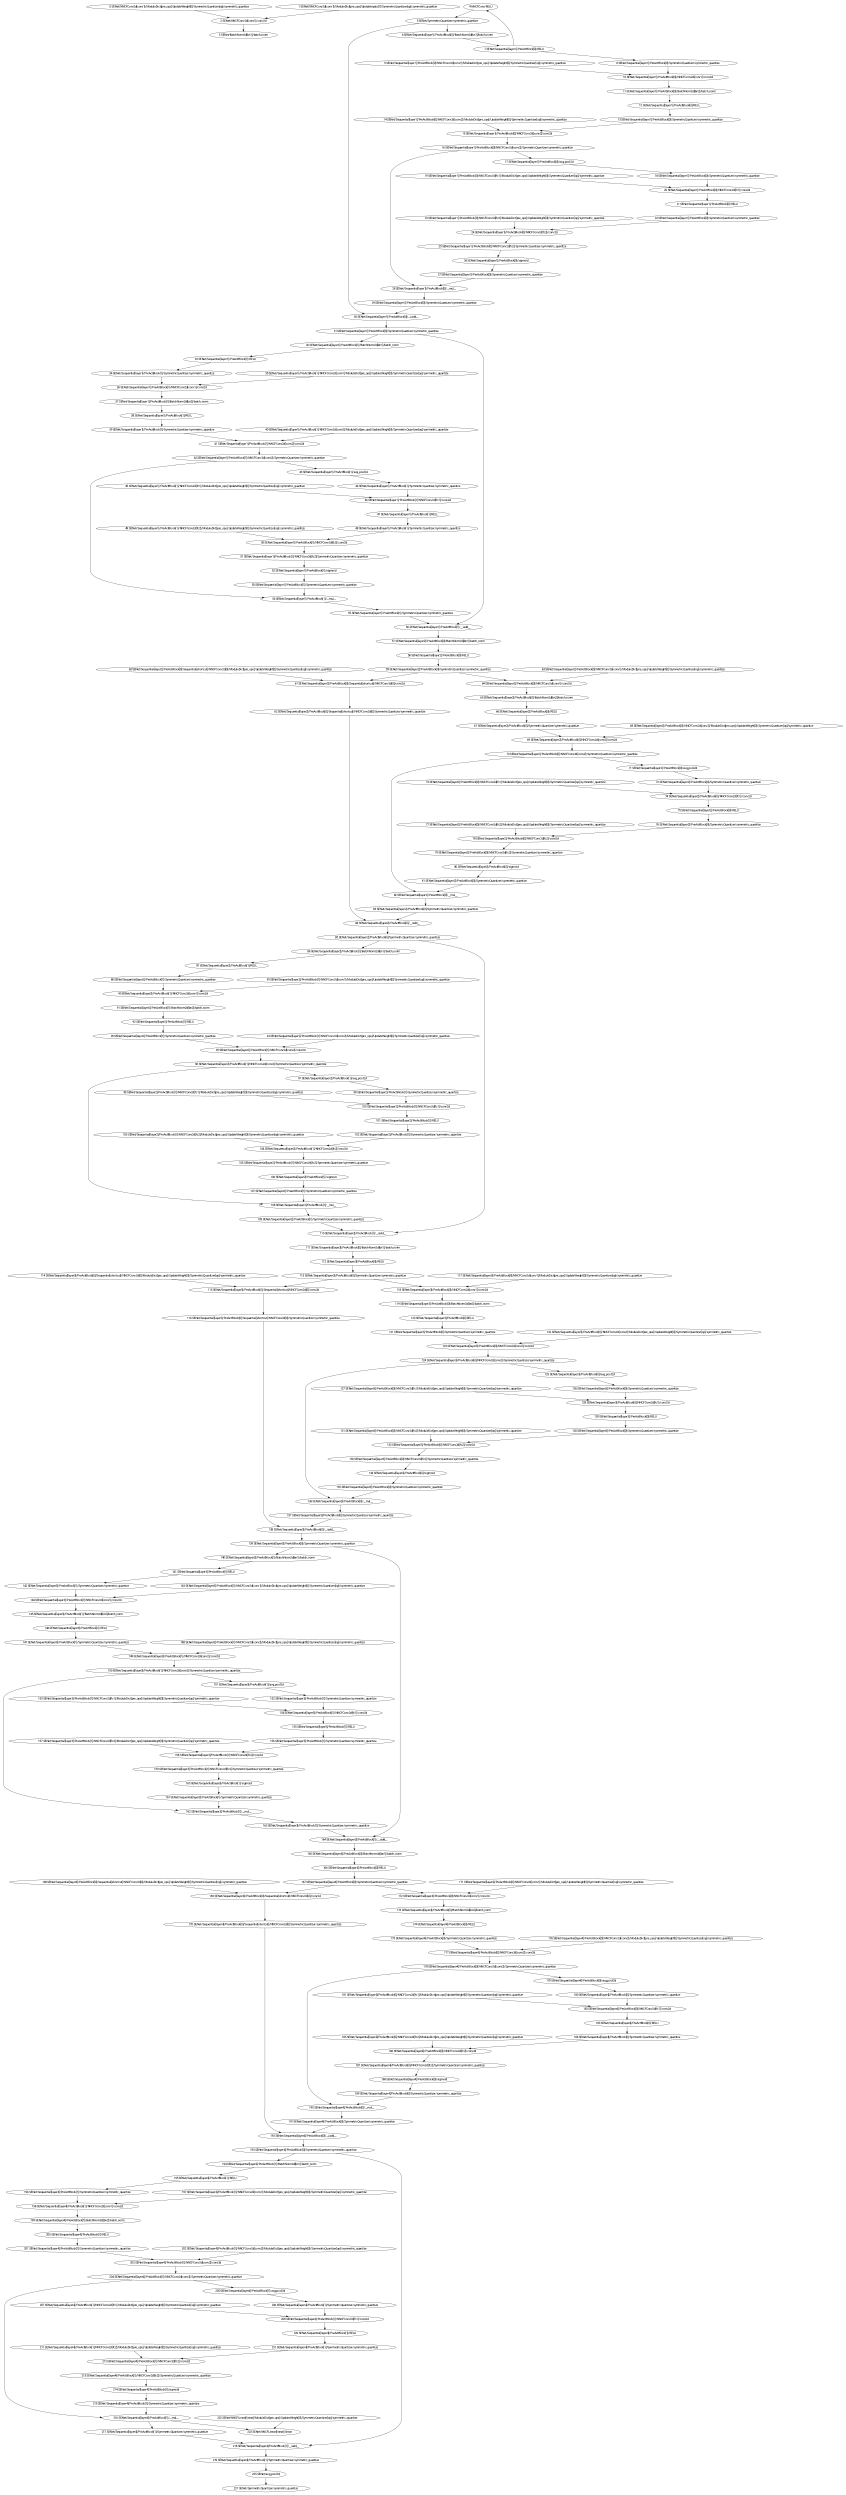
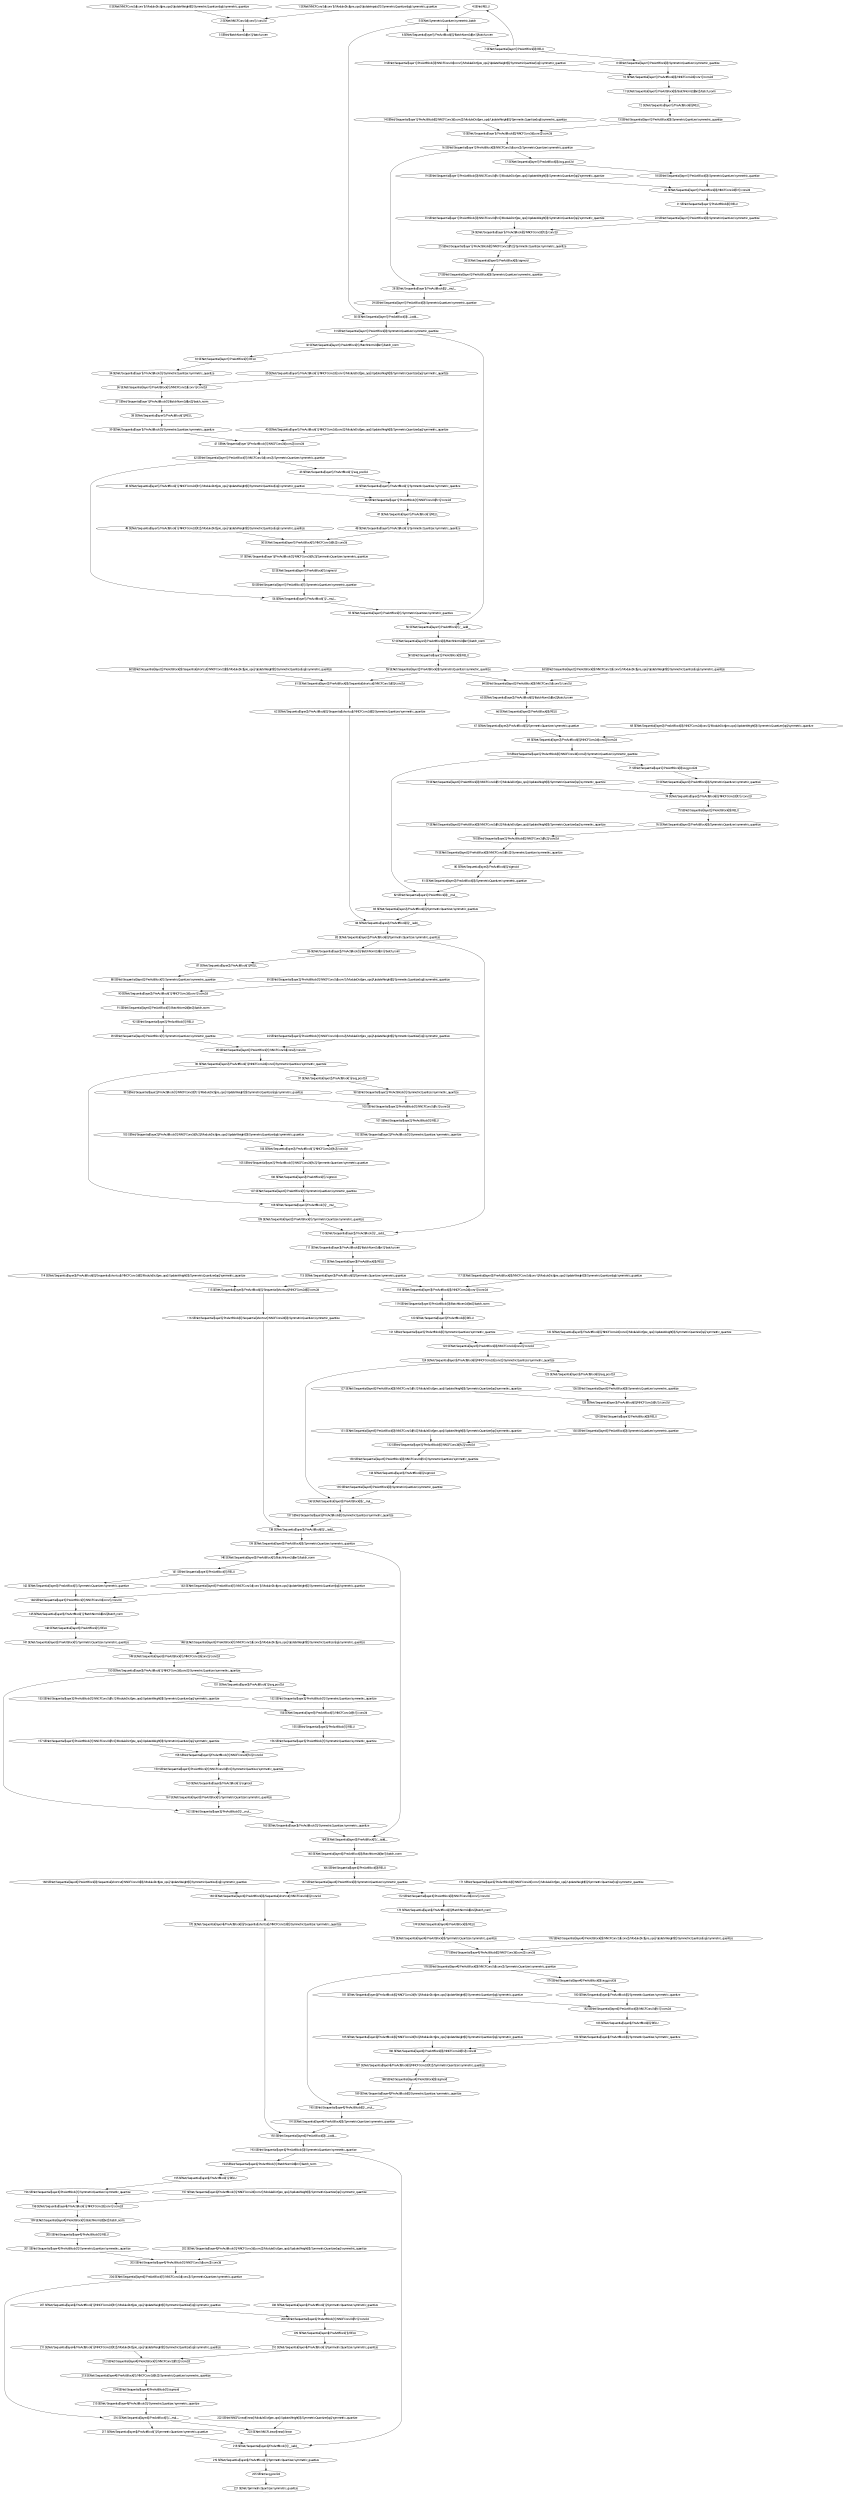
(481, 7) -> (481, 7)
(447, 21) -> (447, 21)
(250, 2291) -> none
